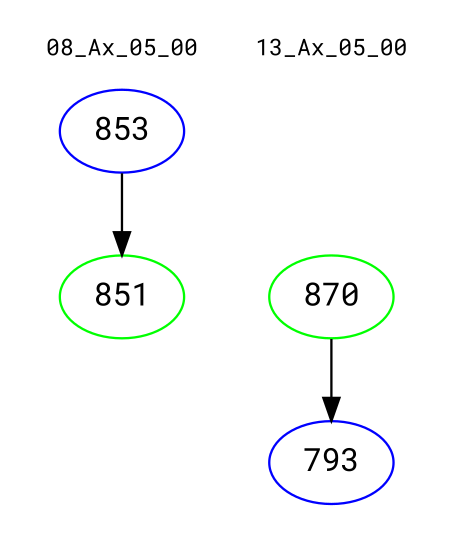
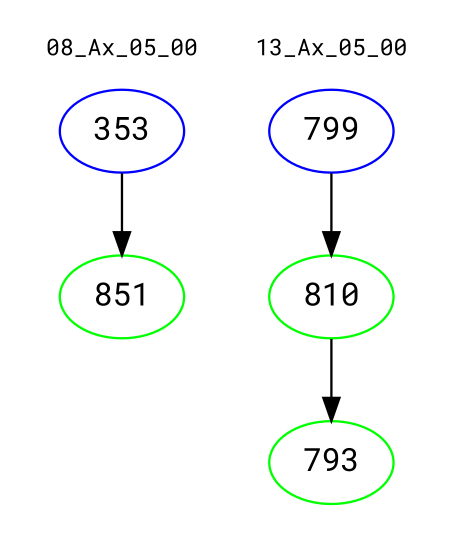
(122, 131) -> (122, 131)
none -> (331, 131)
(331, 297) -> (331, 297)
(331, 463) -> (331, 463)
